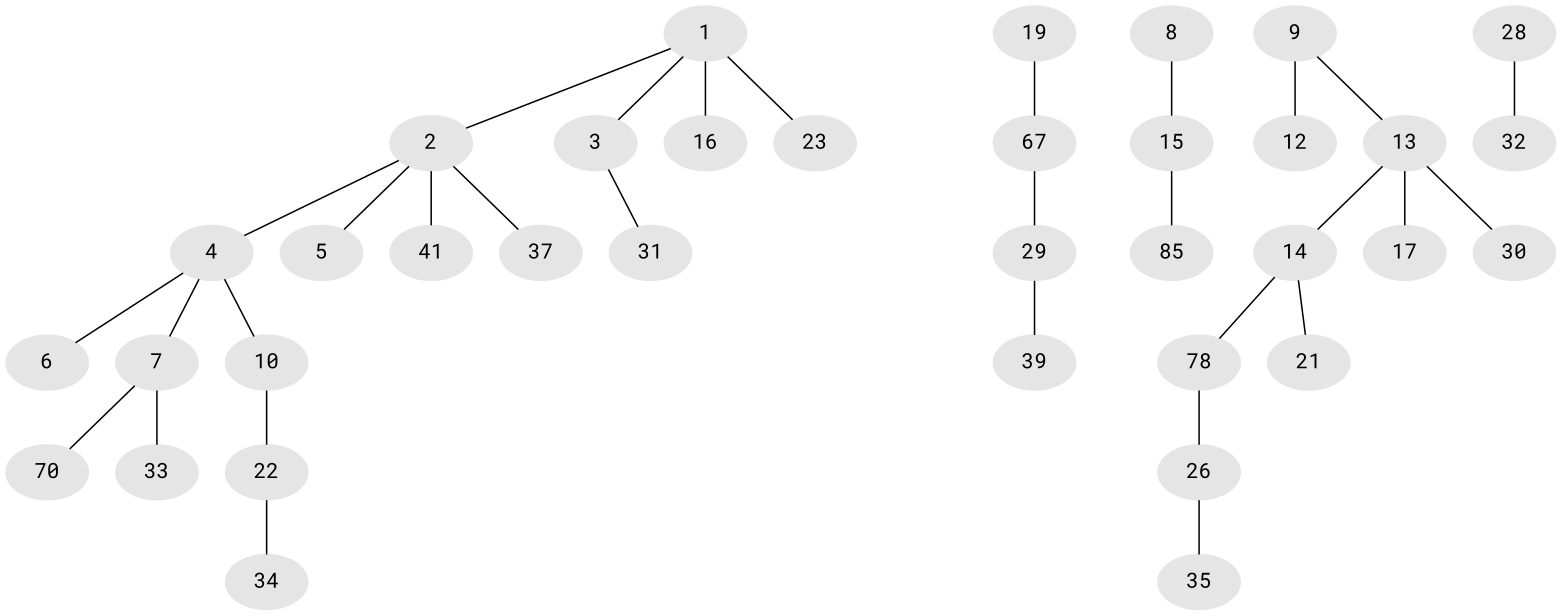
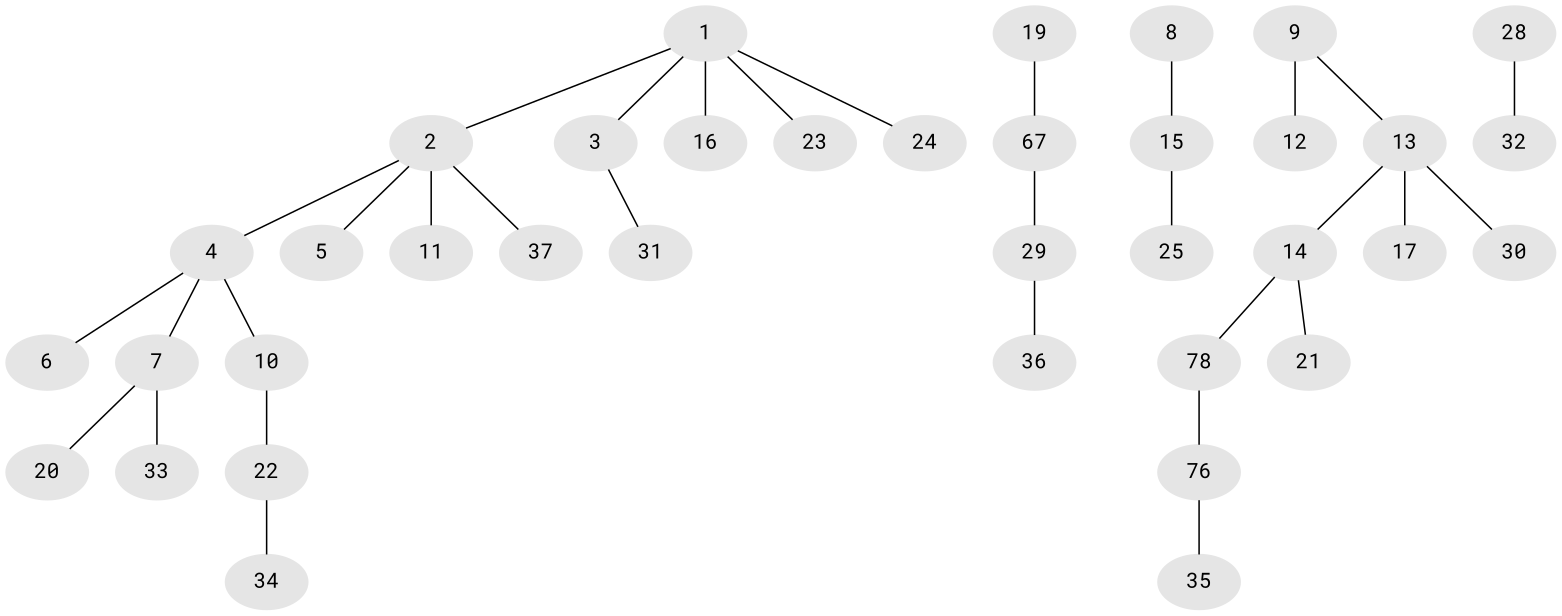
none -> (925, 143)
(431, 253) -> (431, 253)
(1172, 253) -> (1172, 253)
(1035, 363) -> (1035, 363)
(47, 472) -> (47, 472)
(1199, 472) -> (1199, 472)
